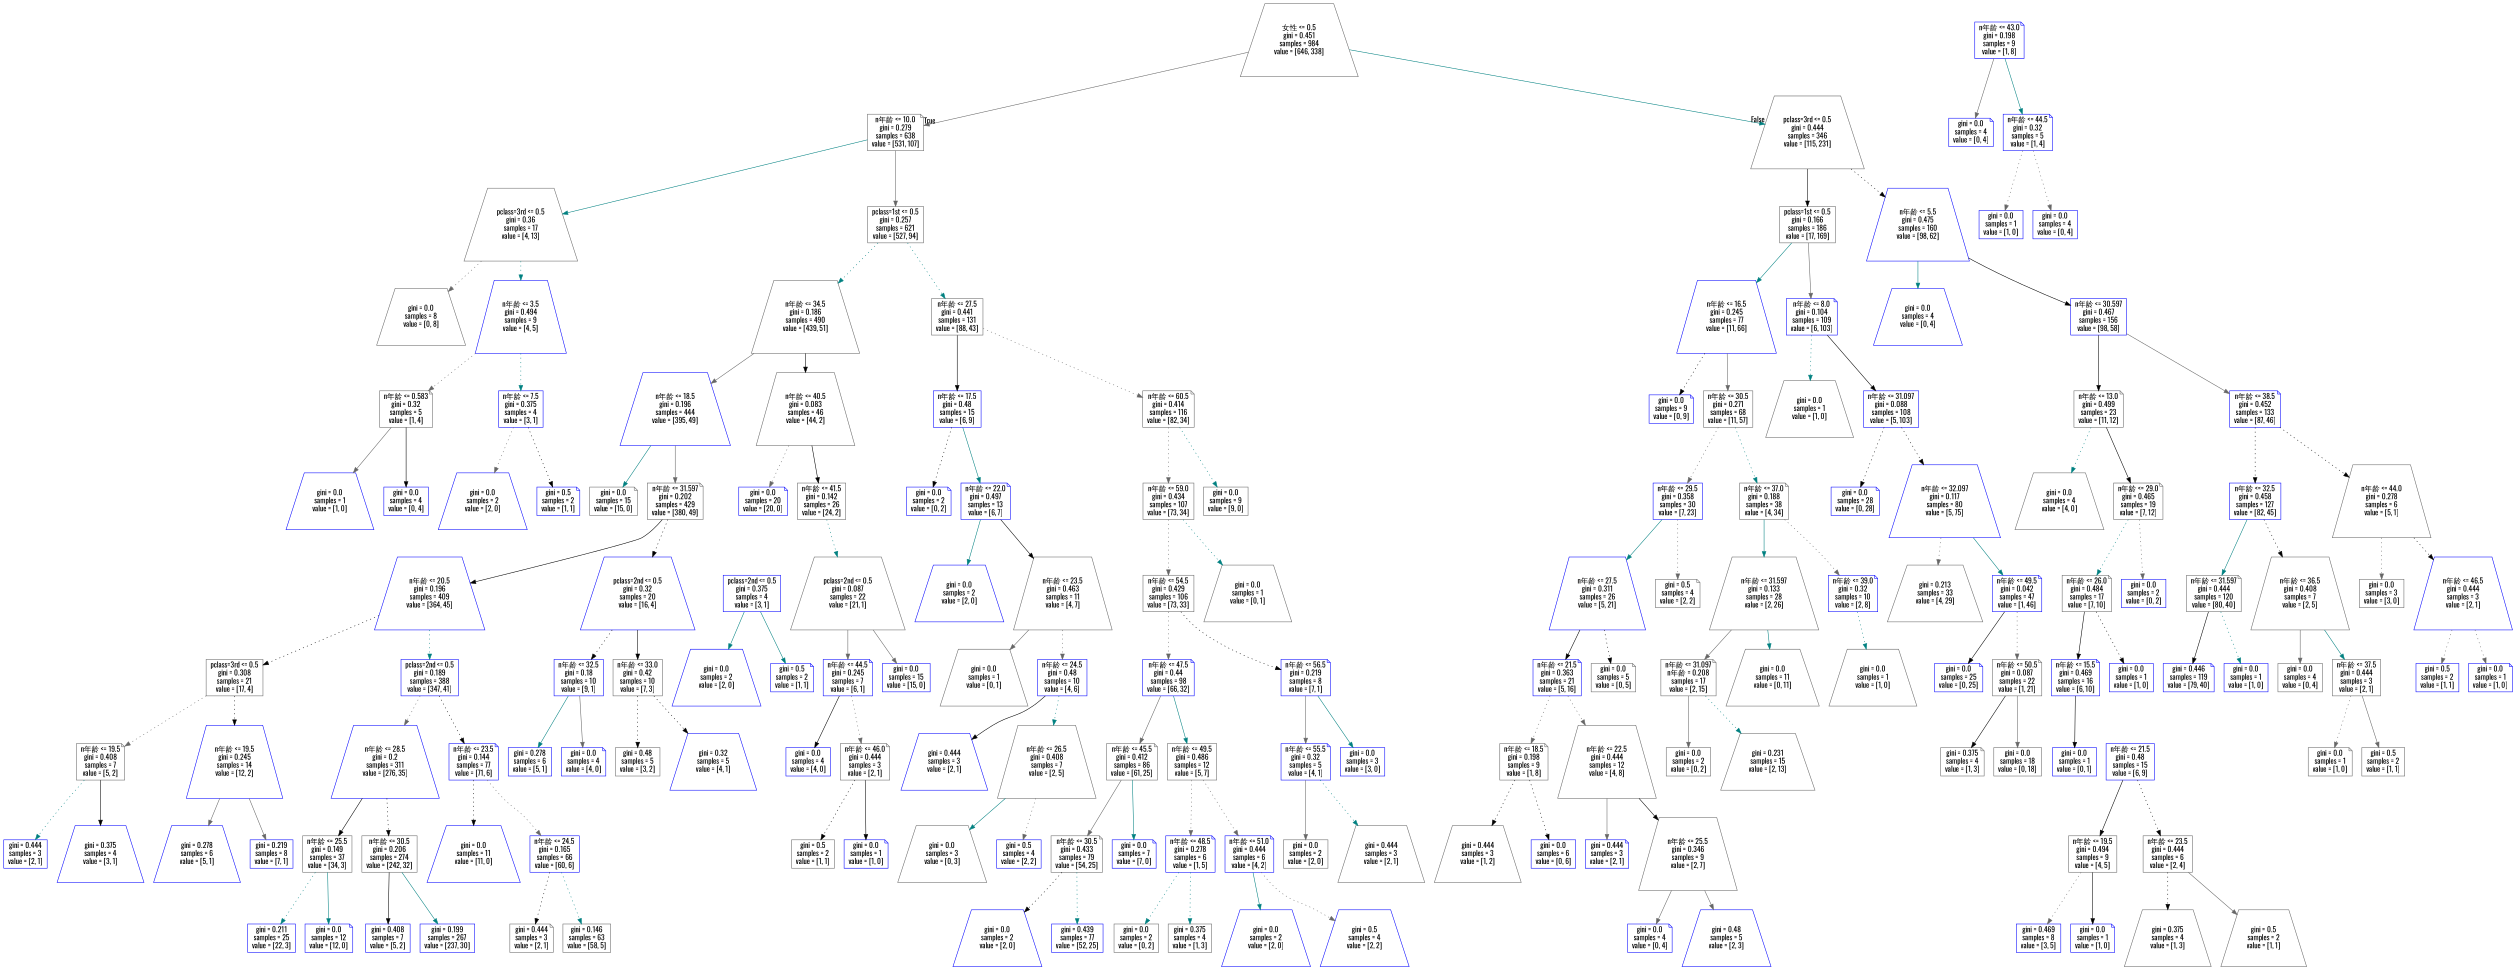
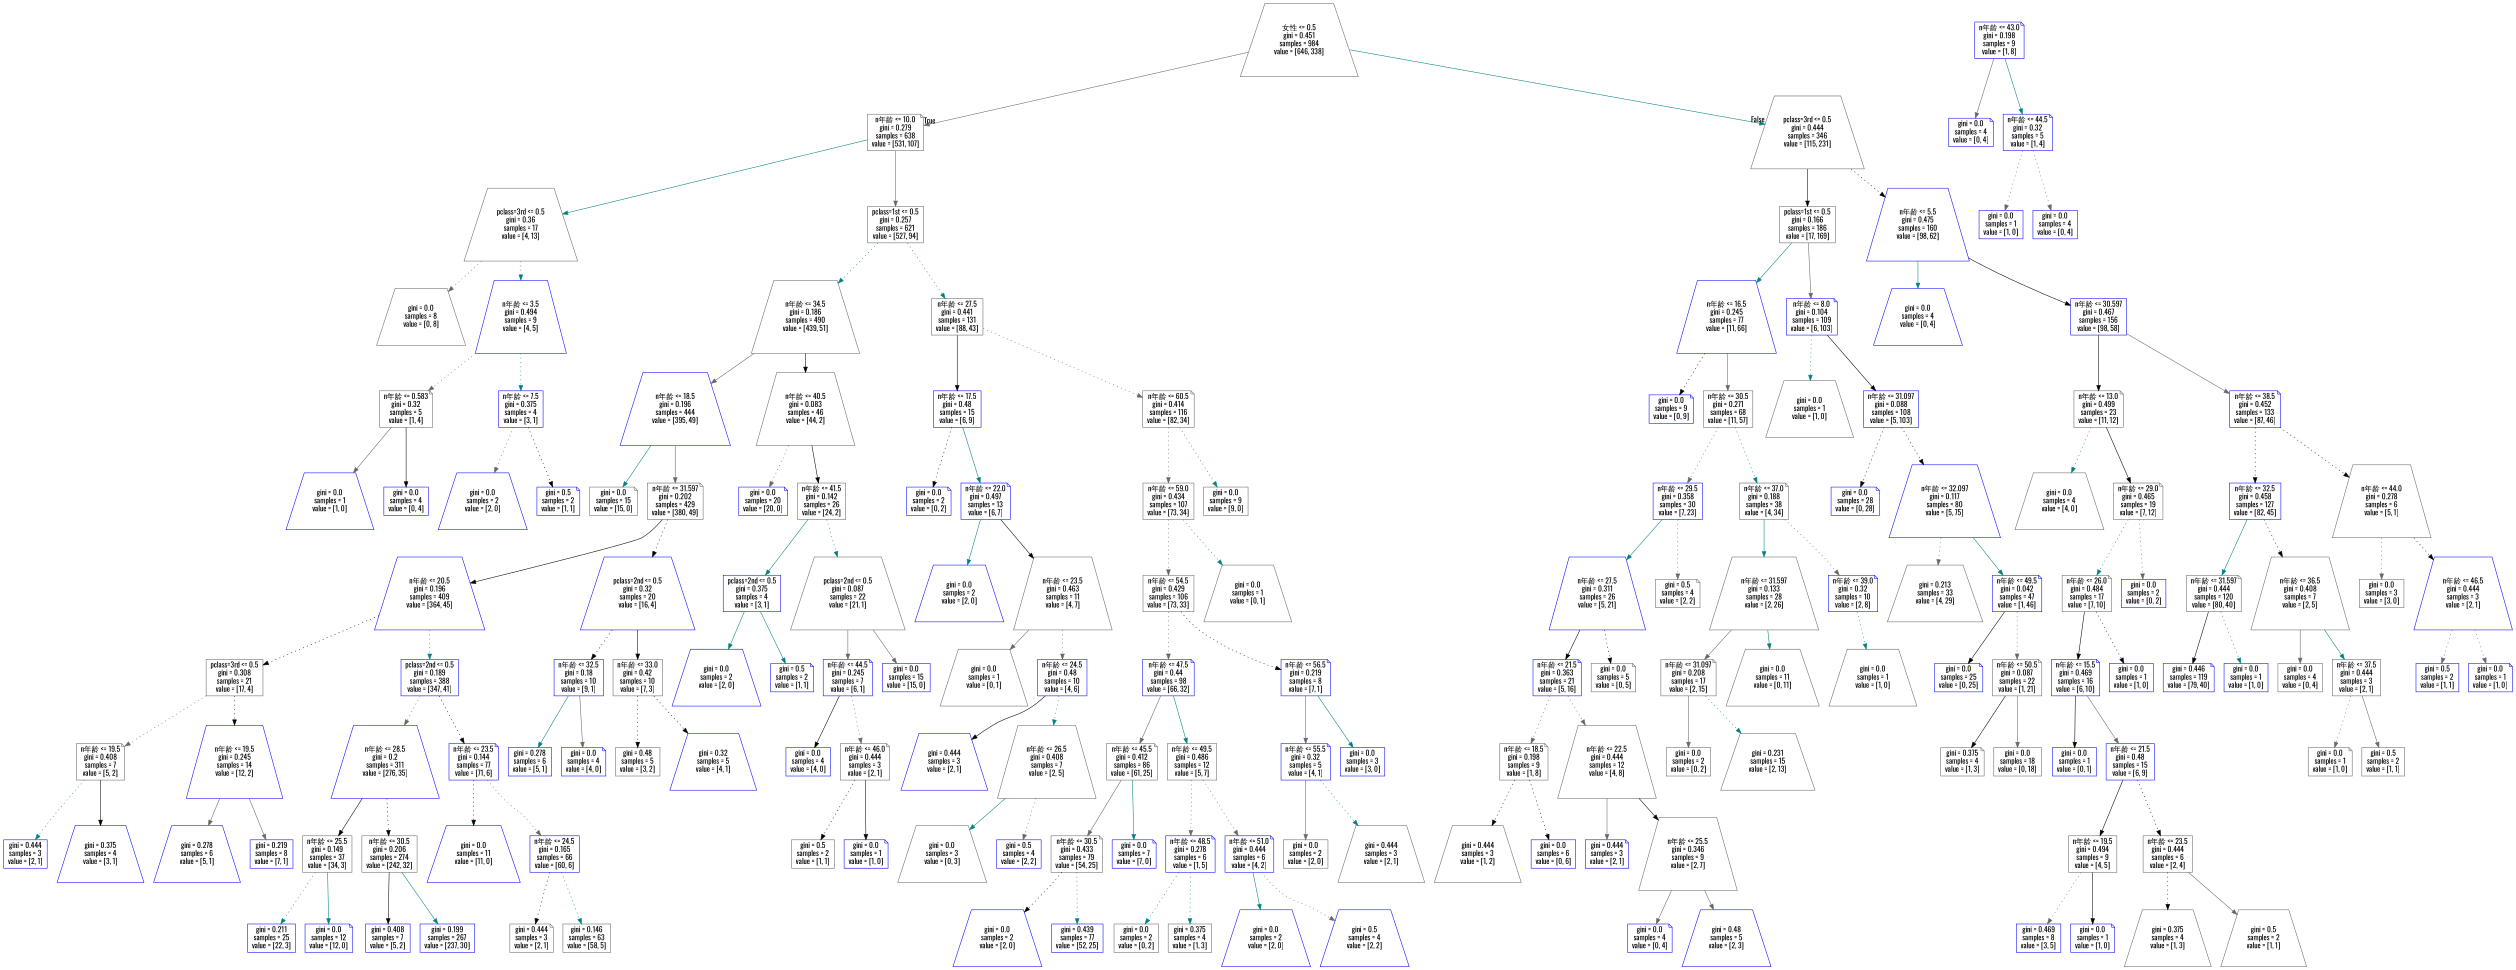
none -> (788, 545)
(1688, 678) -> (1688, 678)
none -> (2101, 717)
